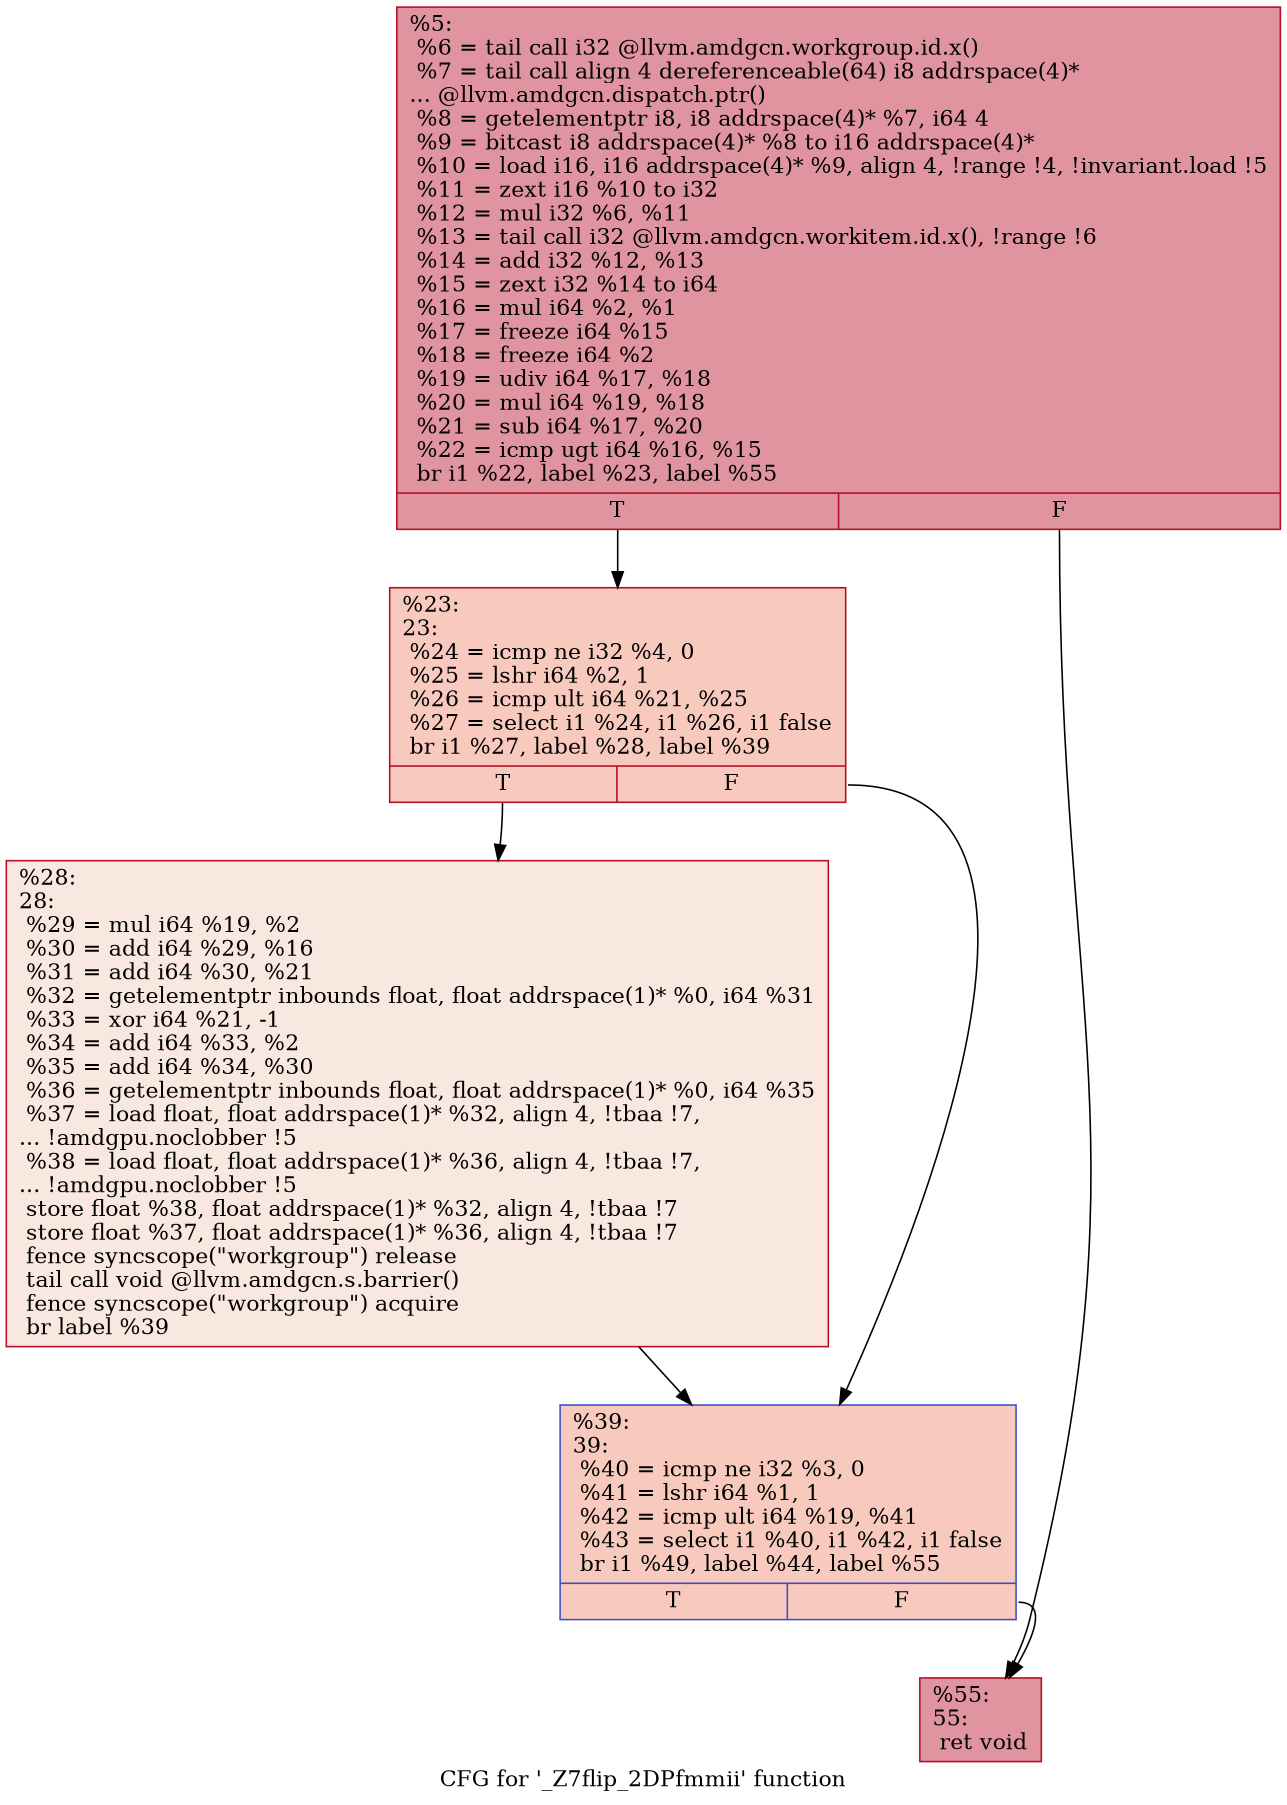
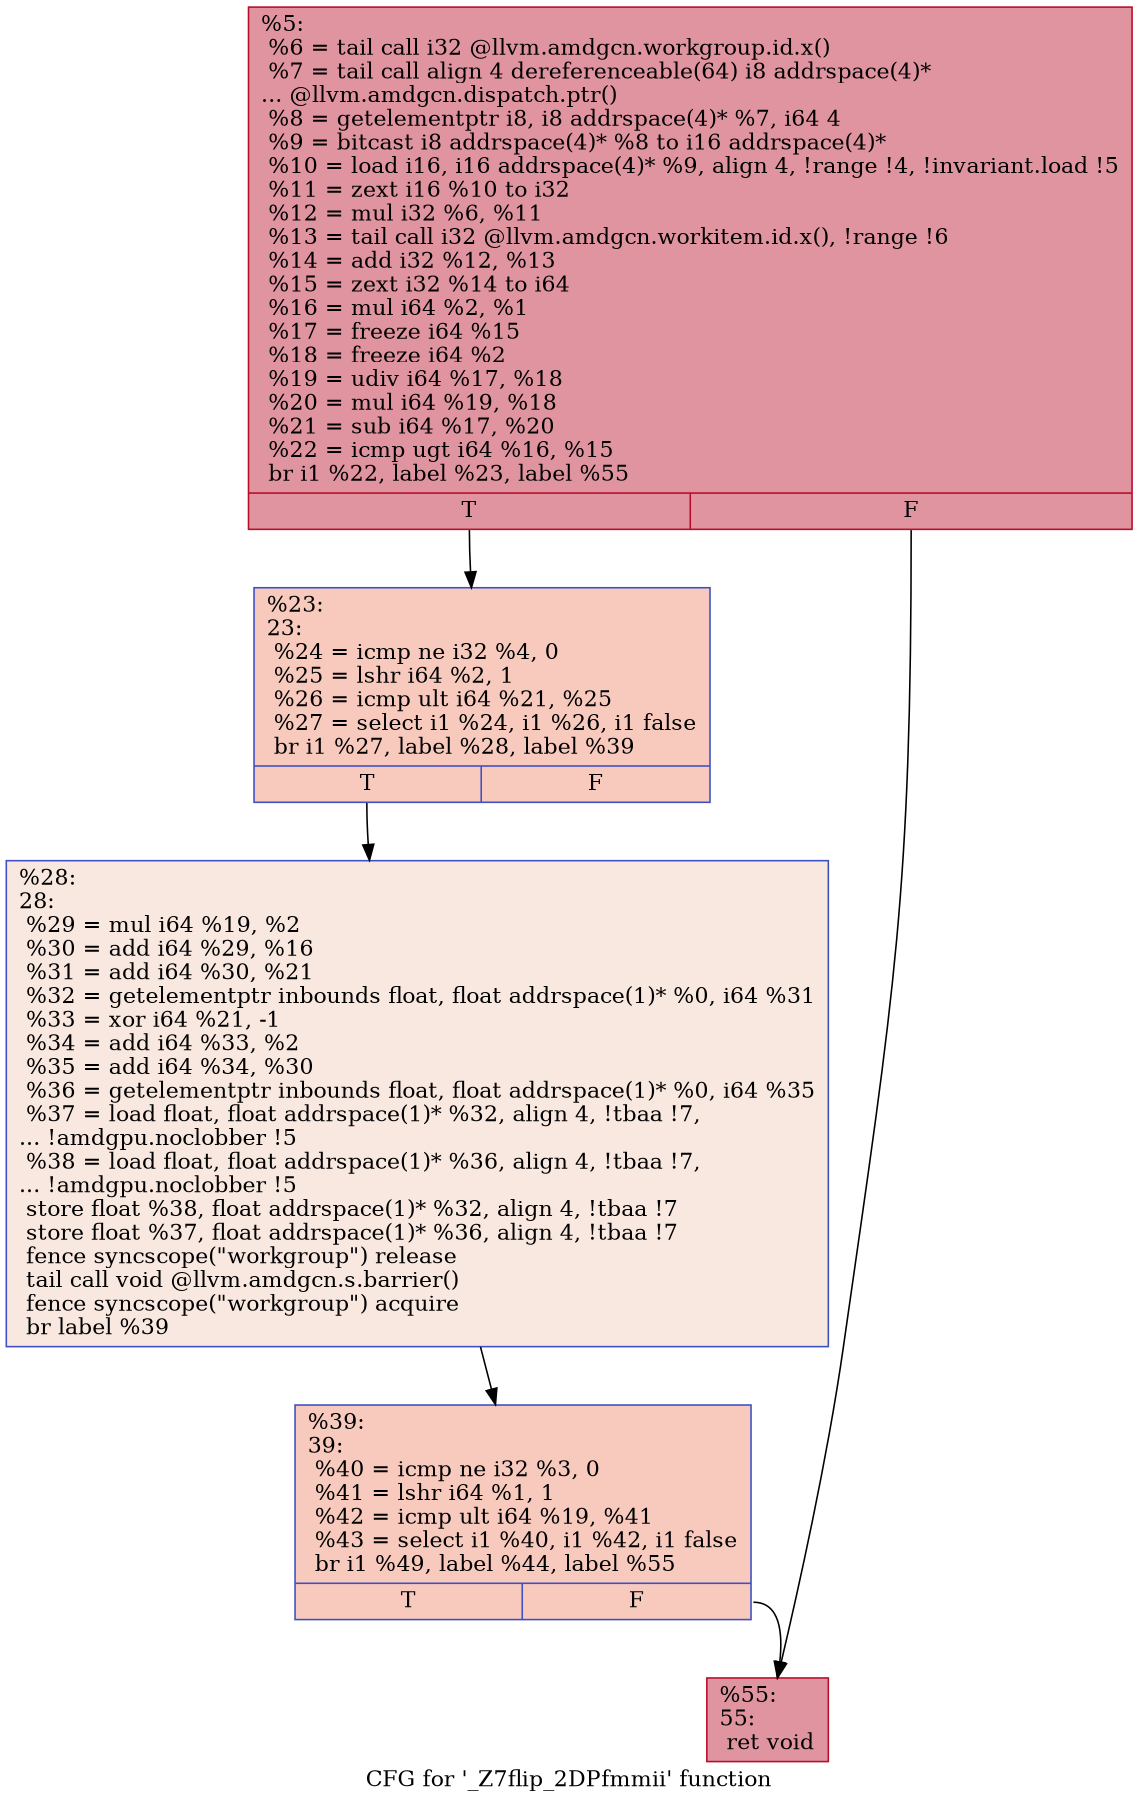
(618, 695) -> (482, 695)
(961, 1060) -> none
(417, 1104) -> (417, 1104)
